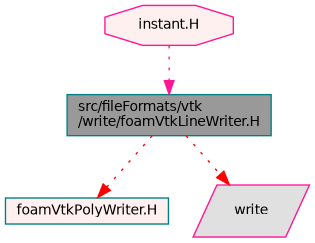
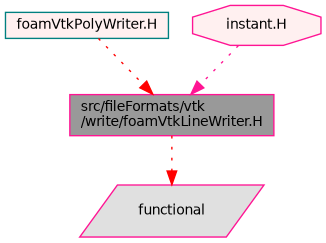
(169, 115) -> (172, 115)
(129, 161) -> (121, 61)
(251, 211) -> (172, 211)
